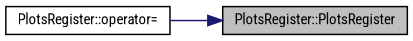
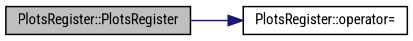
(189, 21) -> (209, 21)
